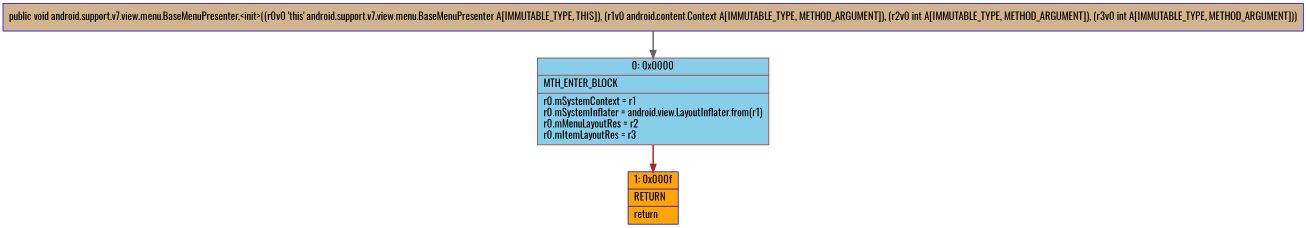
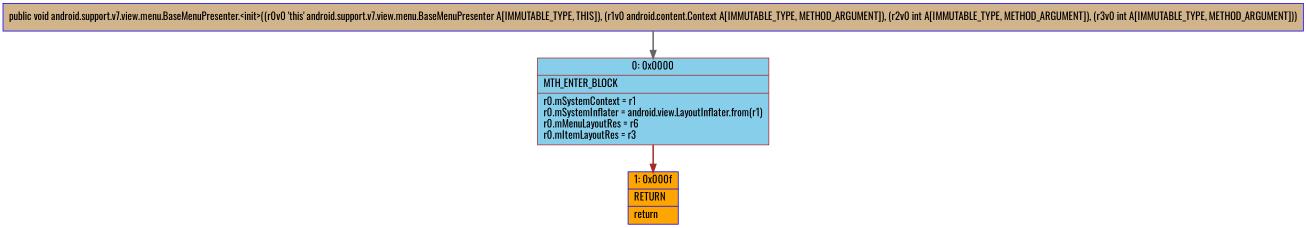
(591, 124) -> (591, 124)
